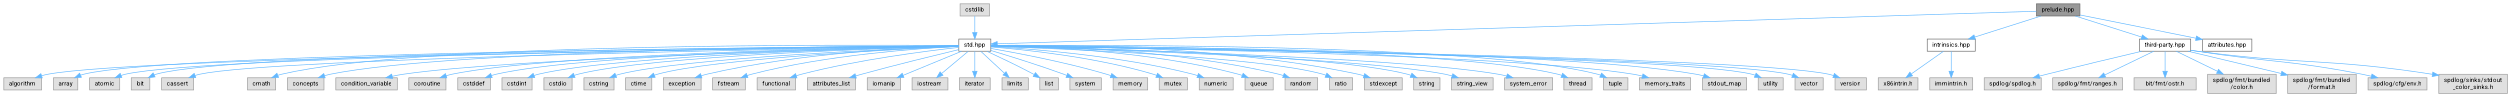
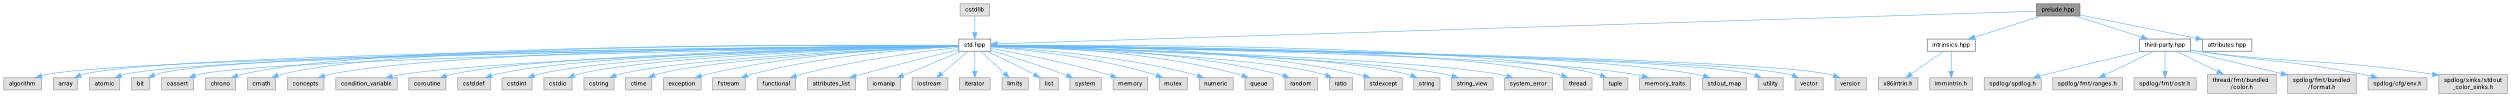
none -> (221, 84)
(2165, 84) -> (2165, 84)
(2242, 84) -> (2242, 84)
